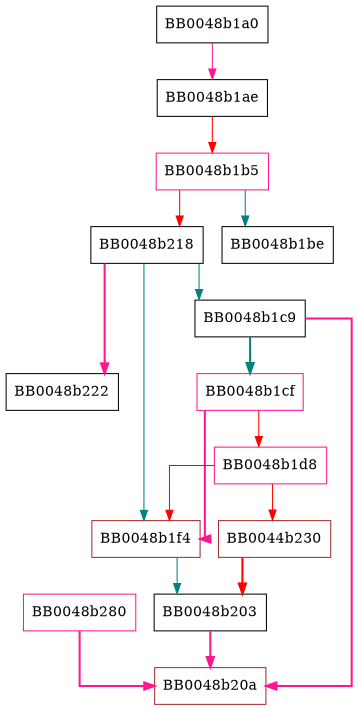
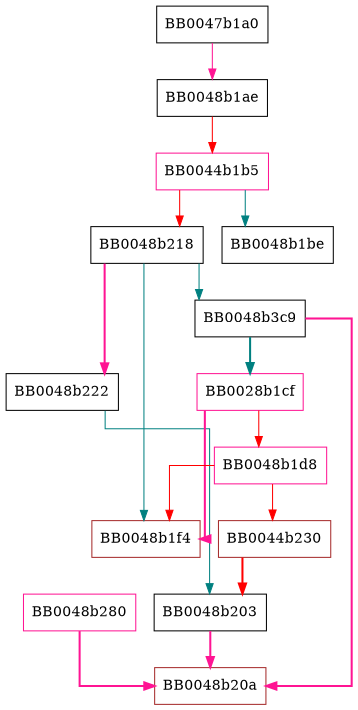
(212, 24) -> (212, 24)
(212, 172) -> (212, 172)
(250, 318) -> (250, 318)
(250, 392) -> (250, 392)
(177, 571) -> (198, 429)
